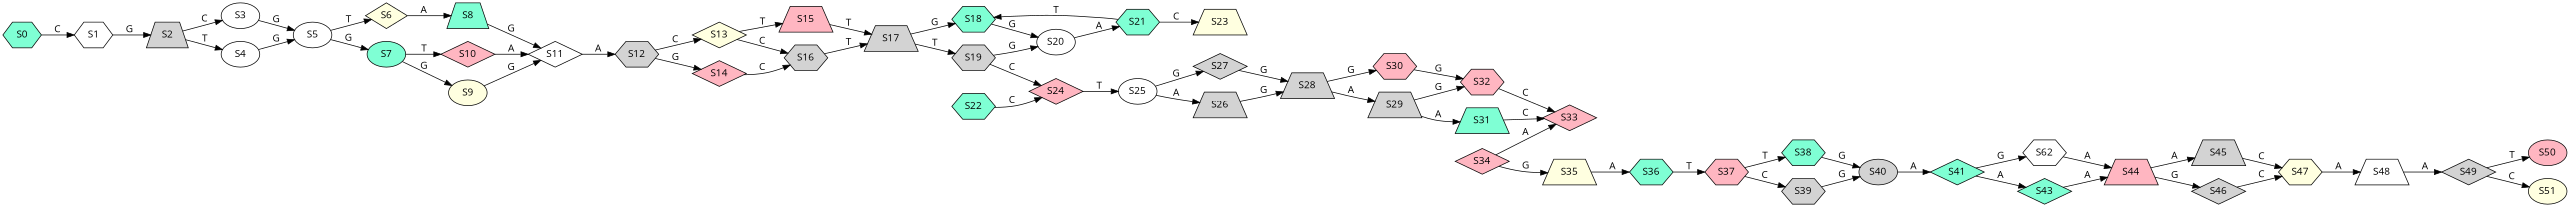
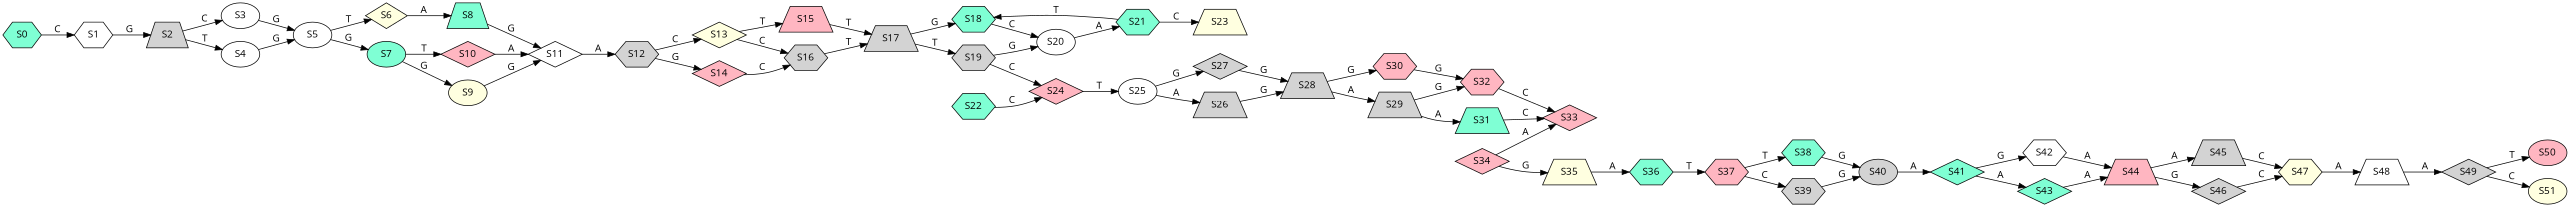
(1012, 25) -> (1012, 25)
(2045, 153) -> (2045, 153)
